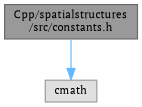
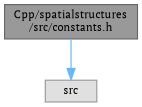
(71, 91) -> (71, 91)
